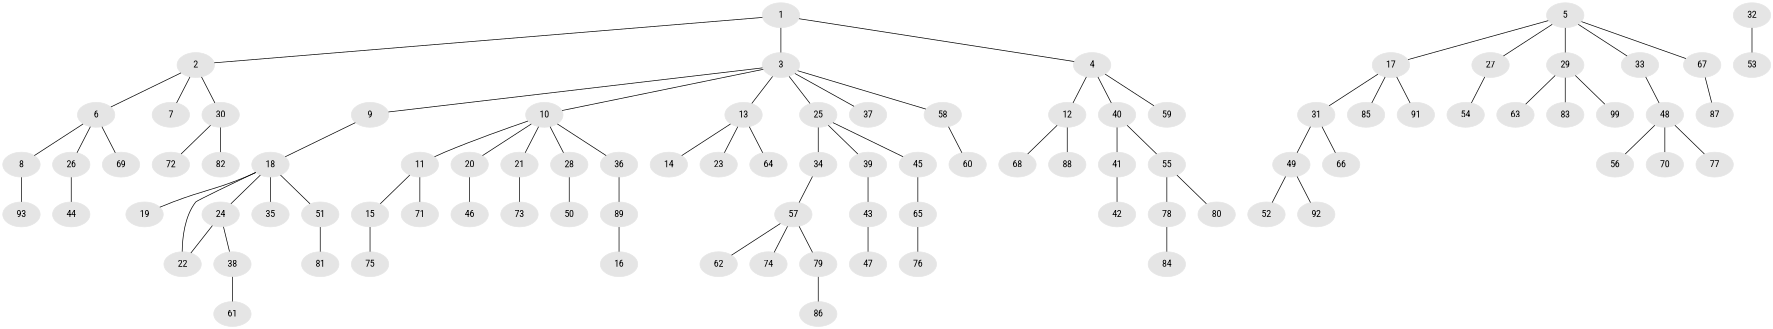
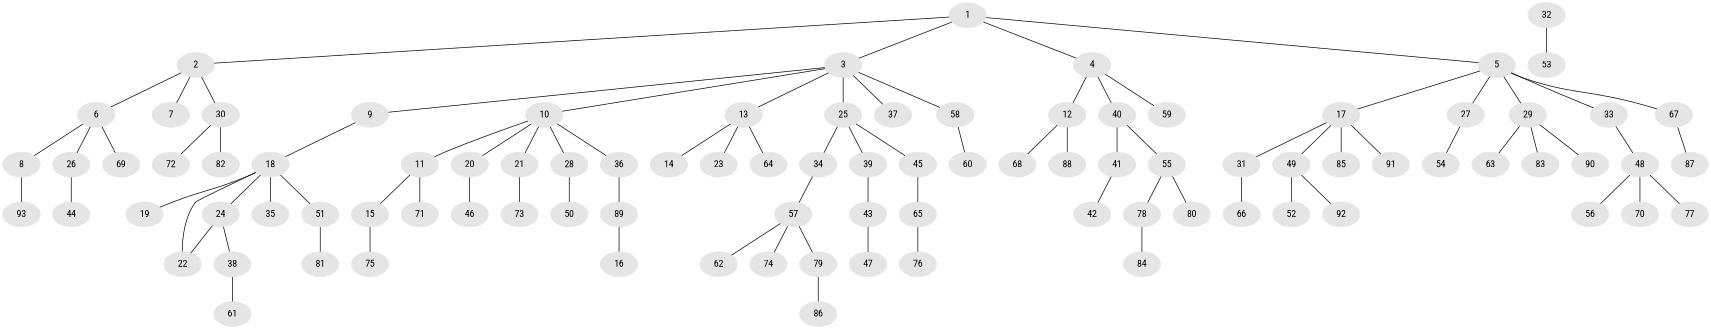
none -> (1232, 40)
(1615, 115) -> (1590, 165)
(1304, 140) -> (1316, 140)
